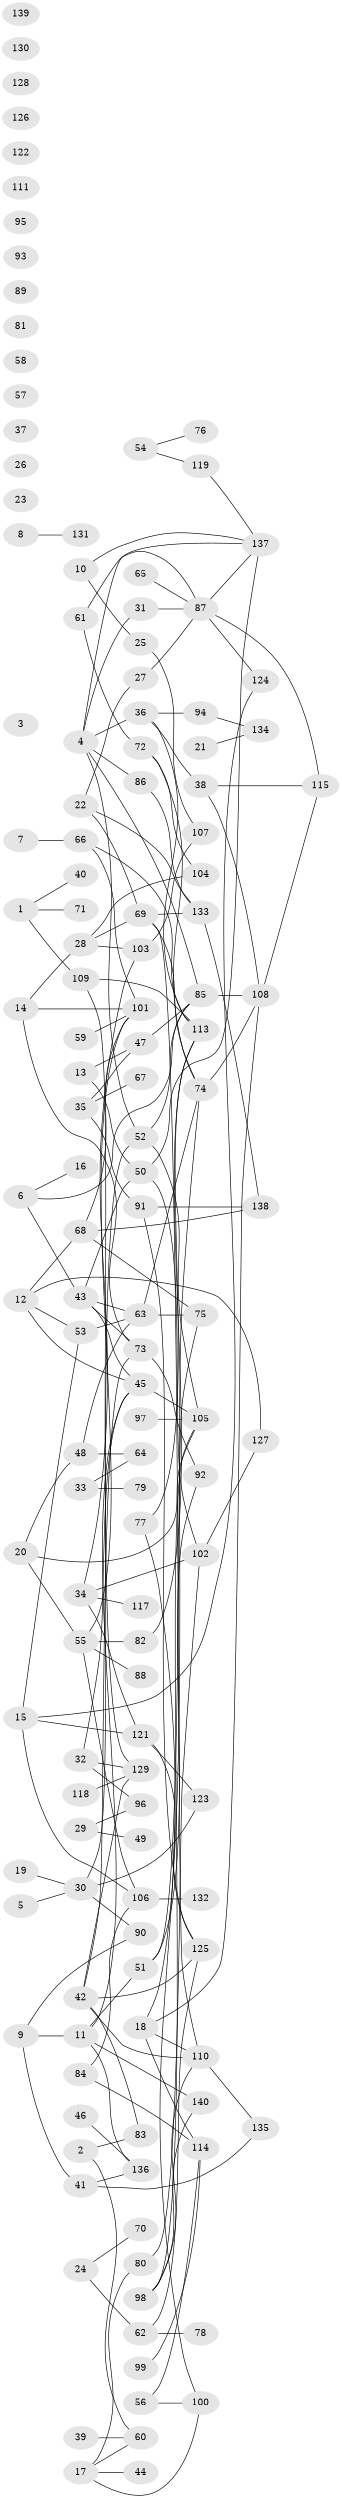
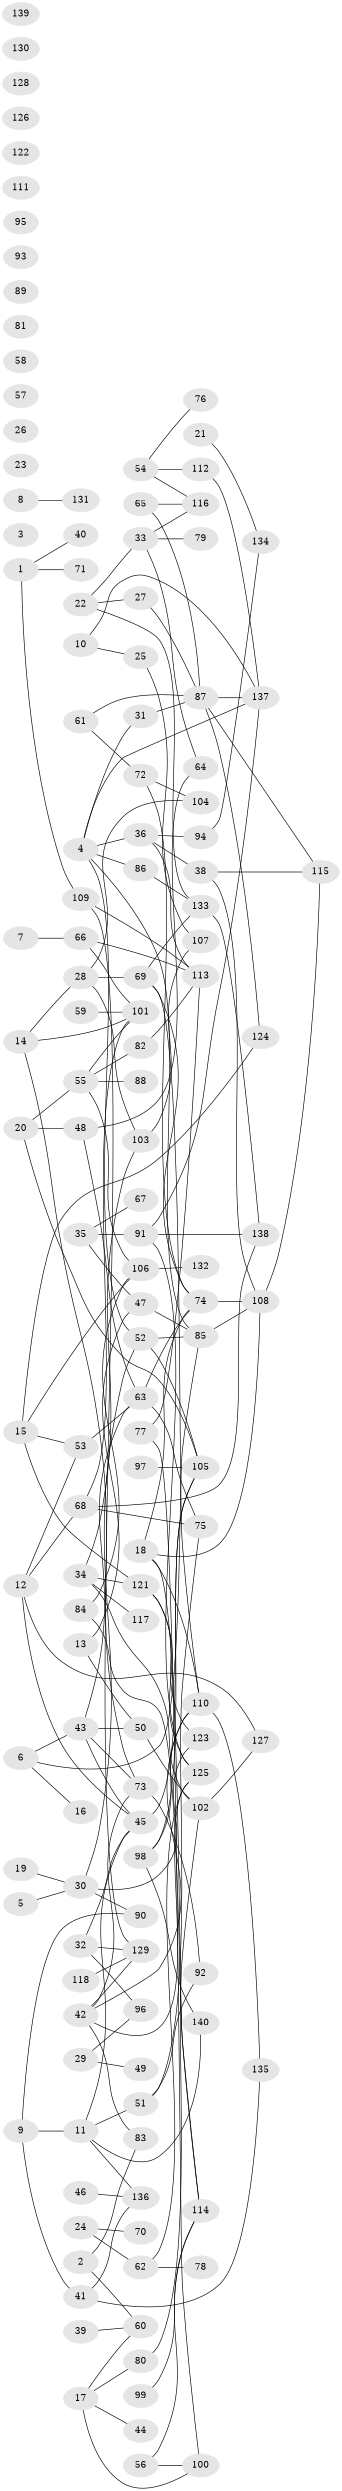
(21, 431) -> none
(201, 466) -> (201, 469)
none -> (201, 504)
(116, 853) -> (112, 572)
(236, 890) -> (223, 973)
